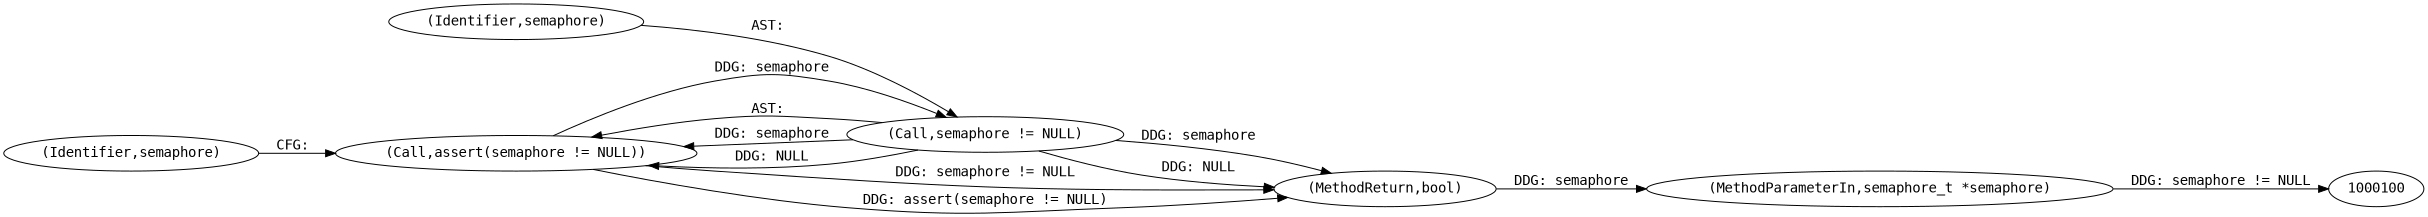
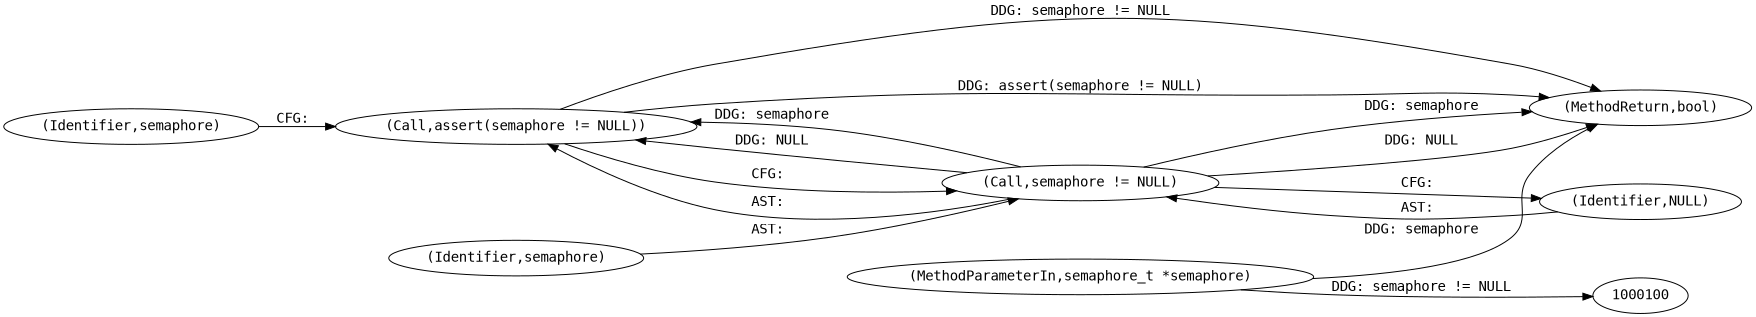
(772, 68) -> (772, 175)
(1566, 189) -> (1484, 252)
none -> (1640, 202)
